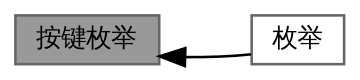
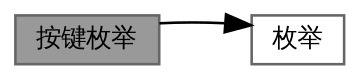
(218, 57) -> (192, 22)
